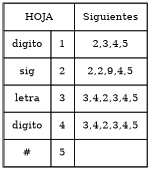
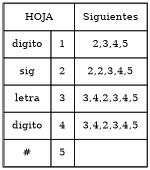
(111, 71) -> (111, 71)
